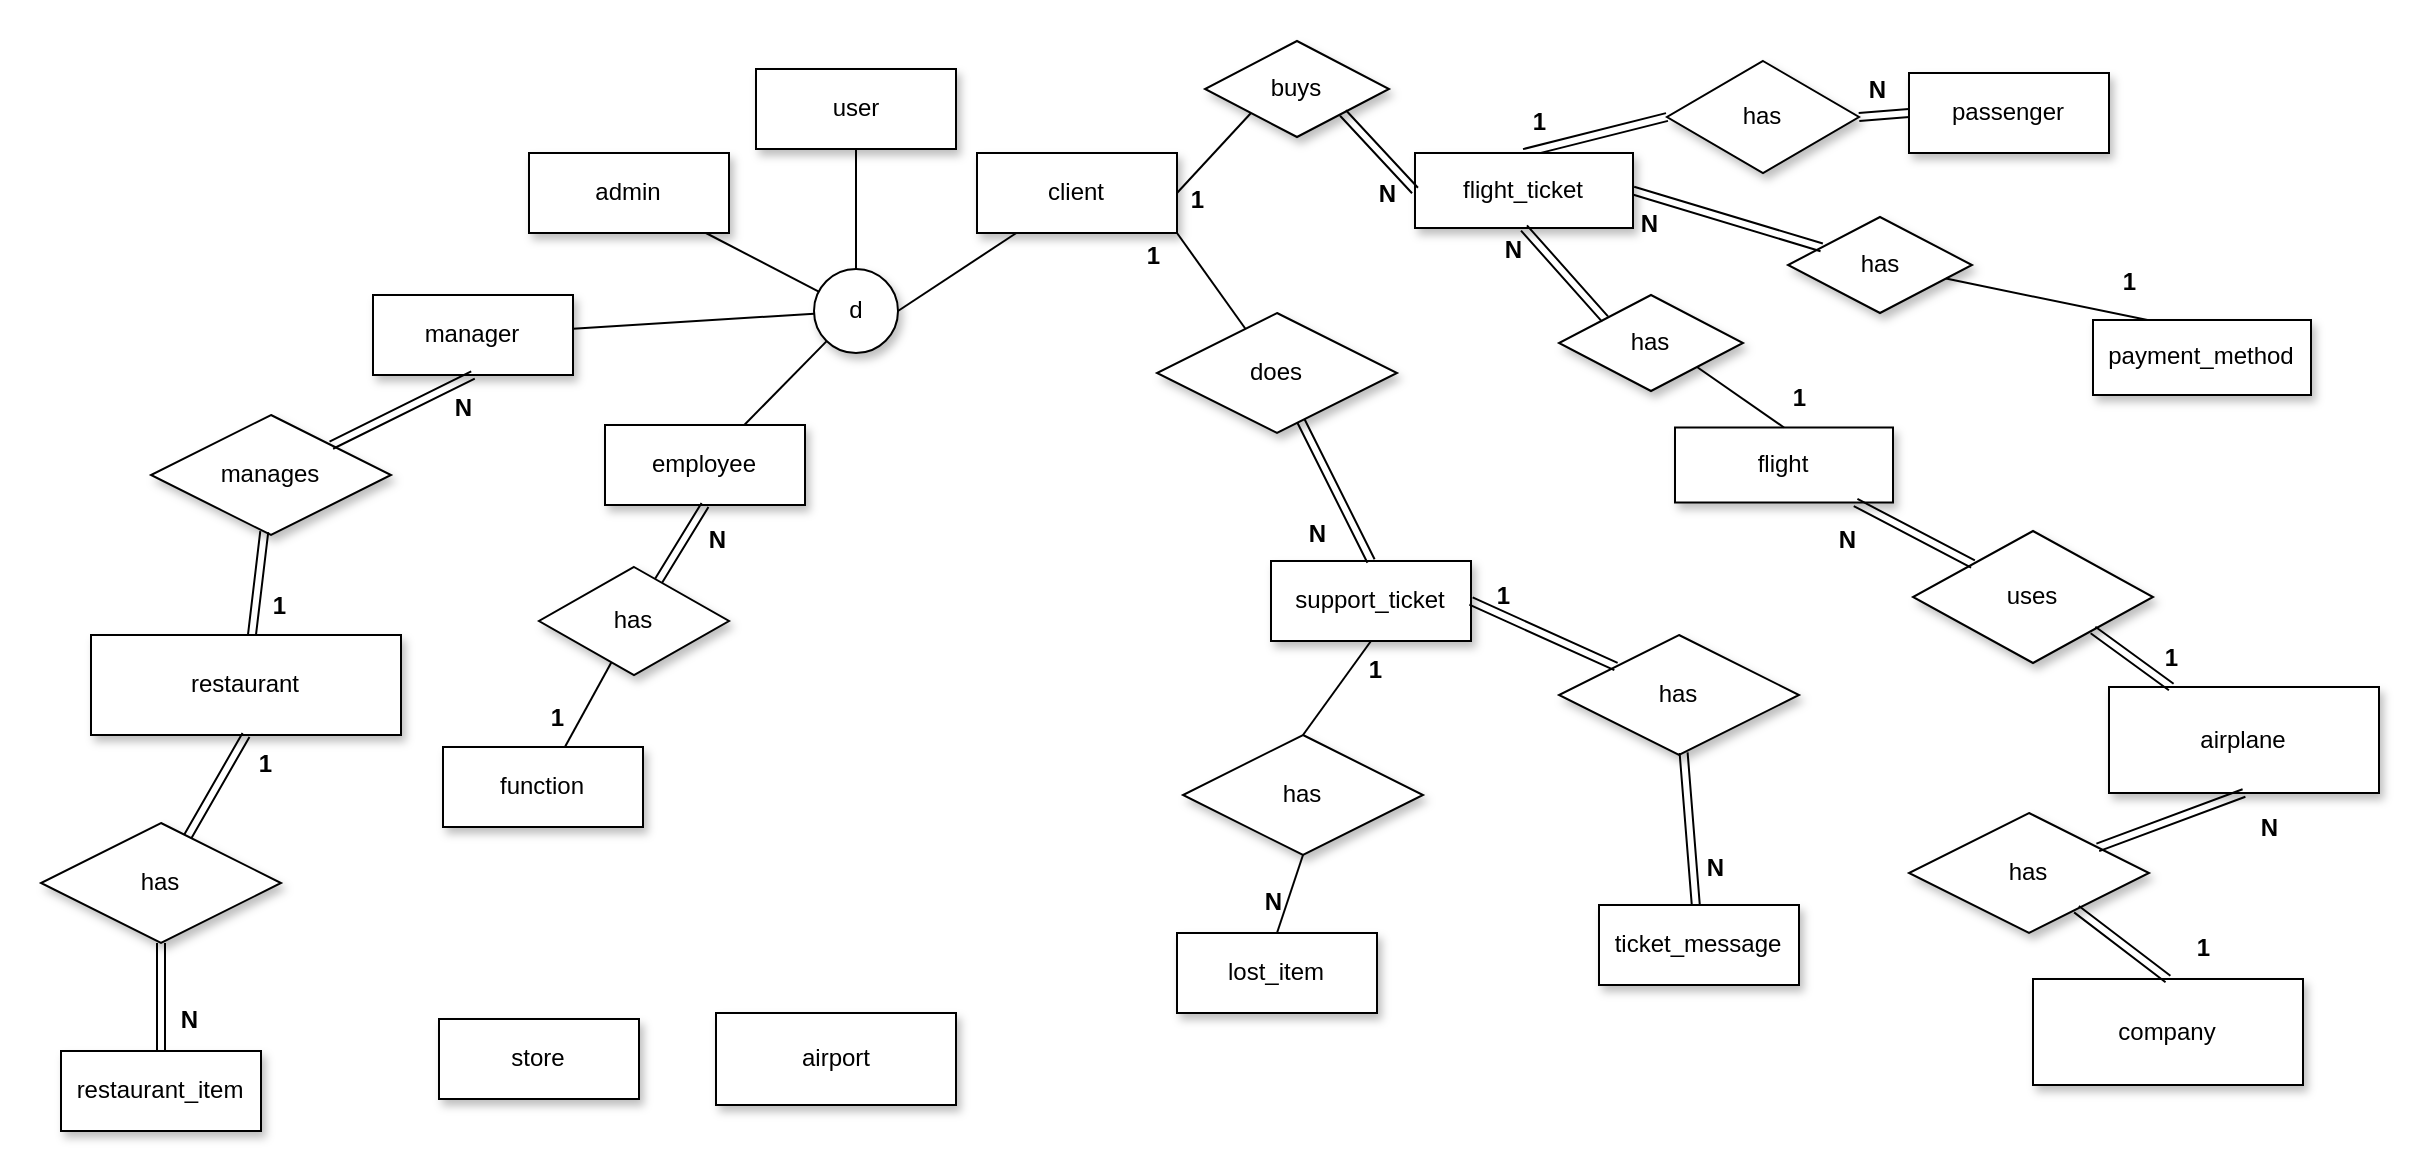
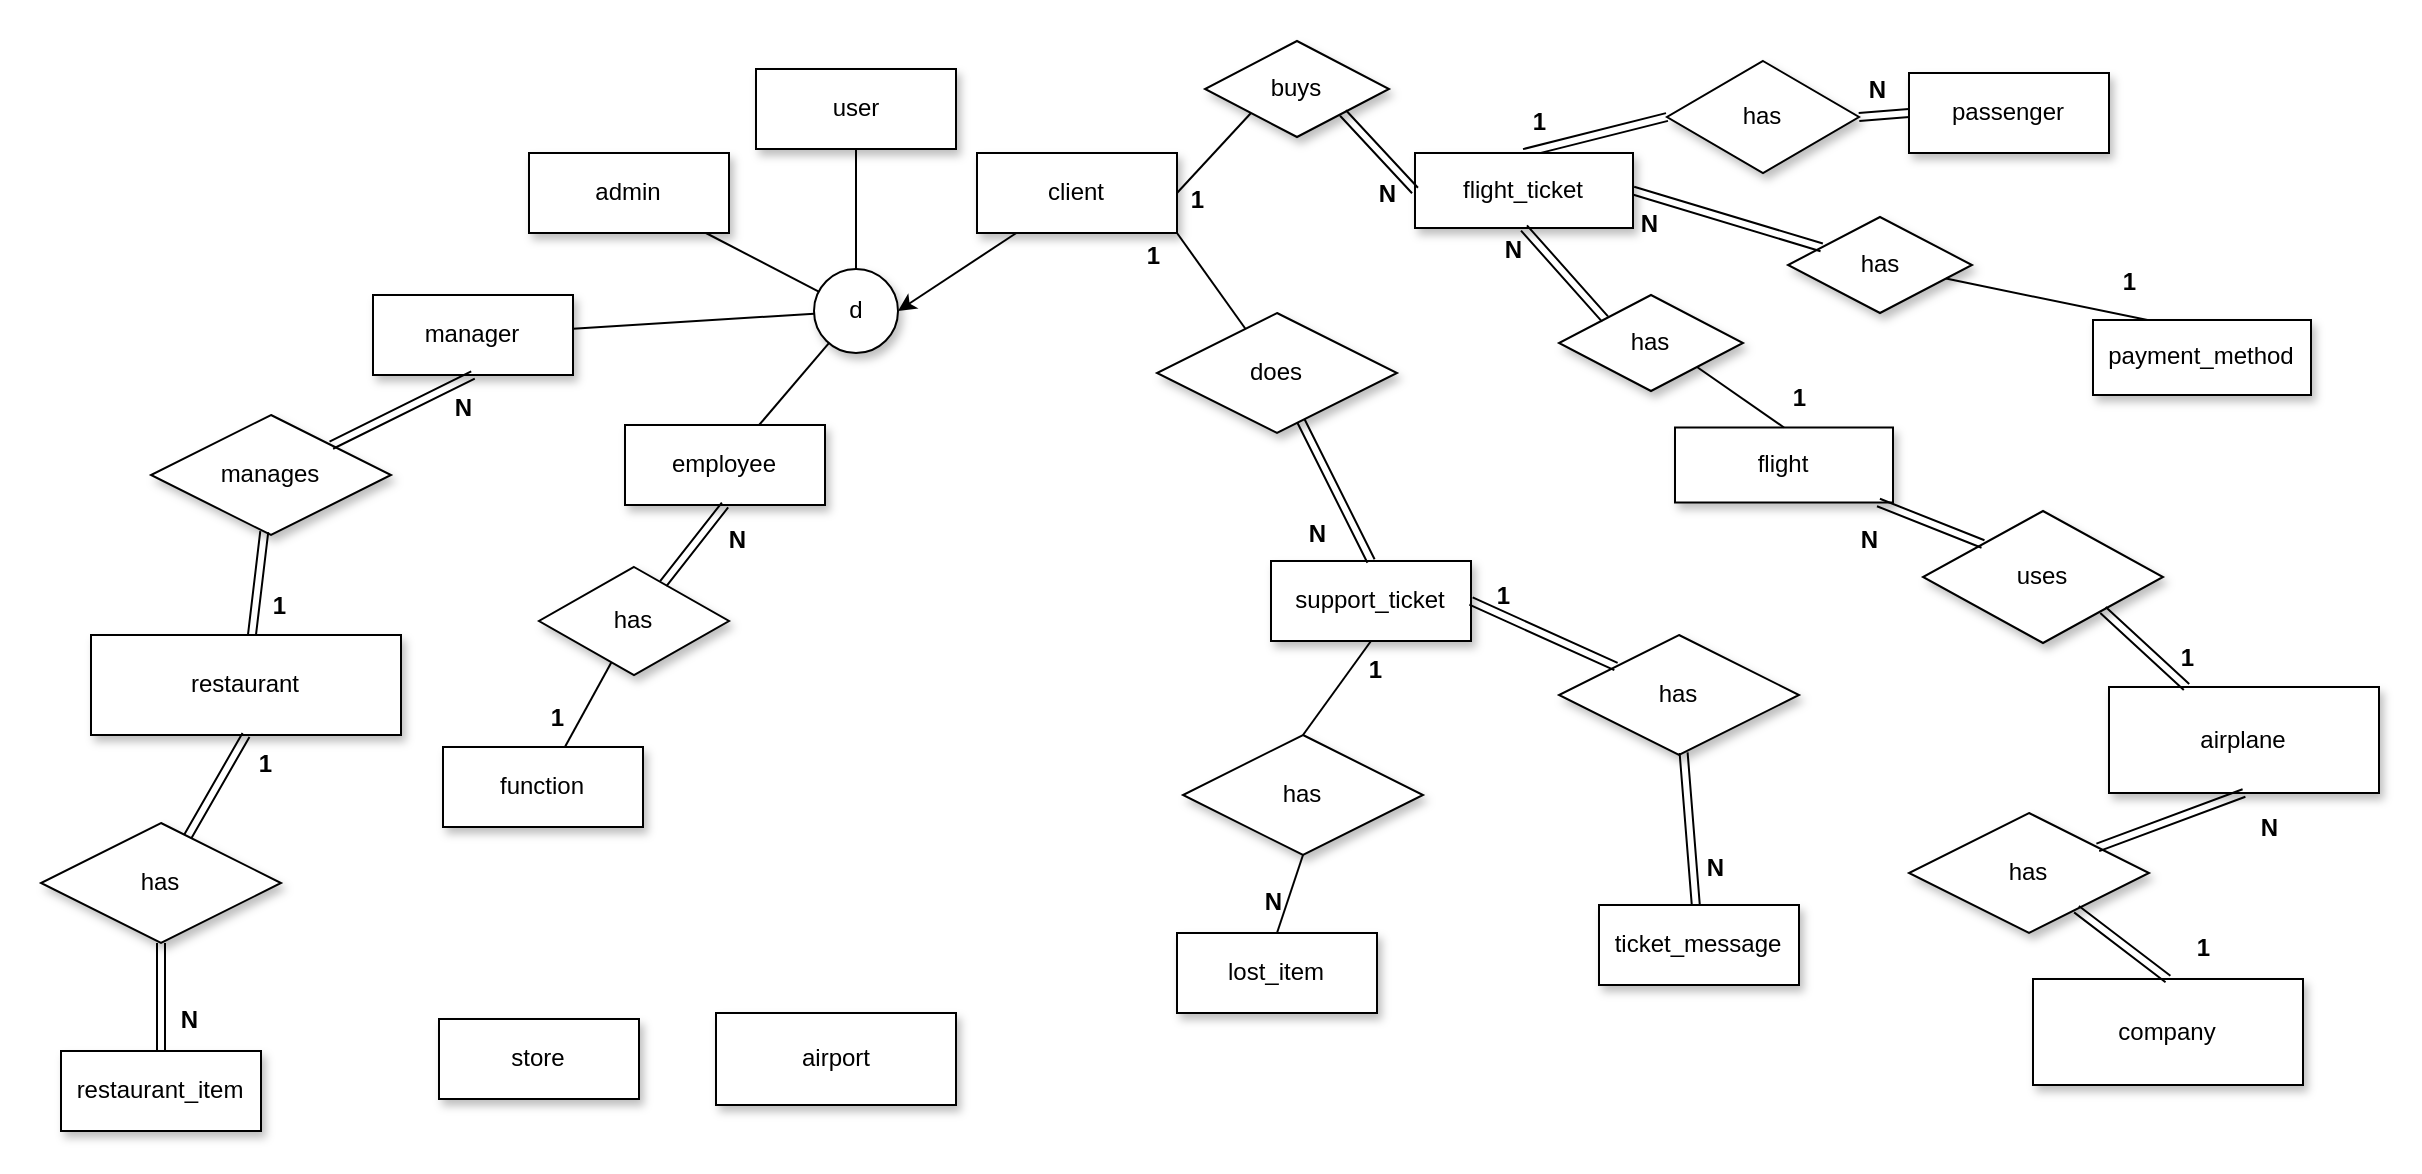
(906, 305) -> (910, 303)
(705, 465) -> (725, 465)
(2033, 597) -> (2043, 577)
